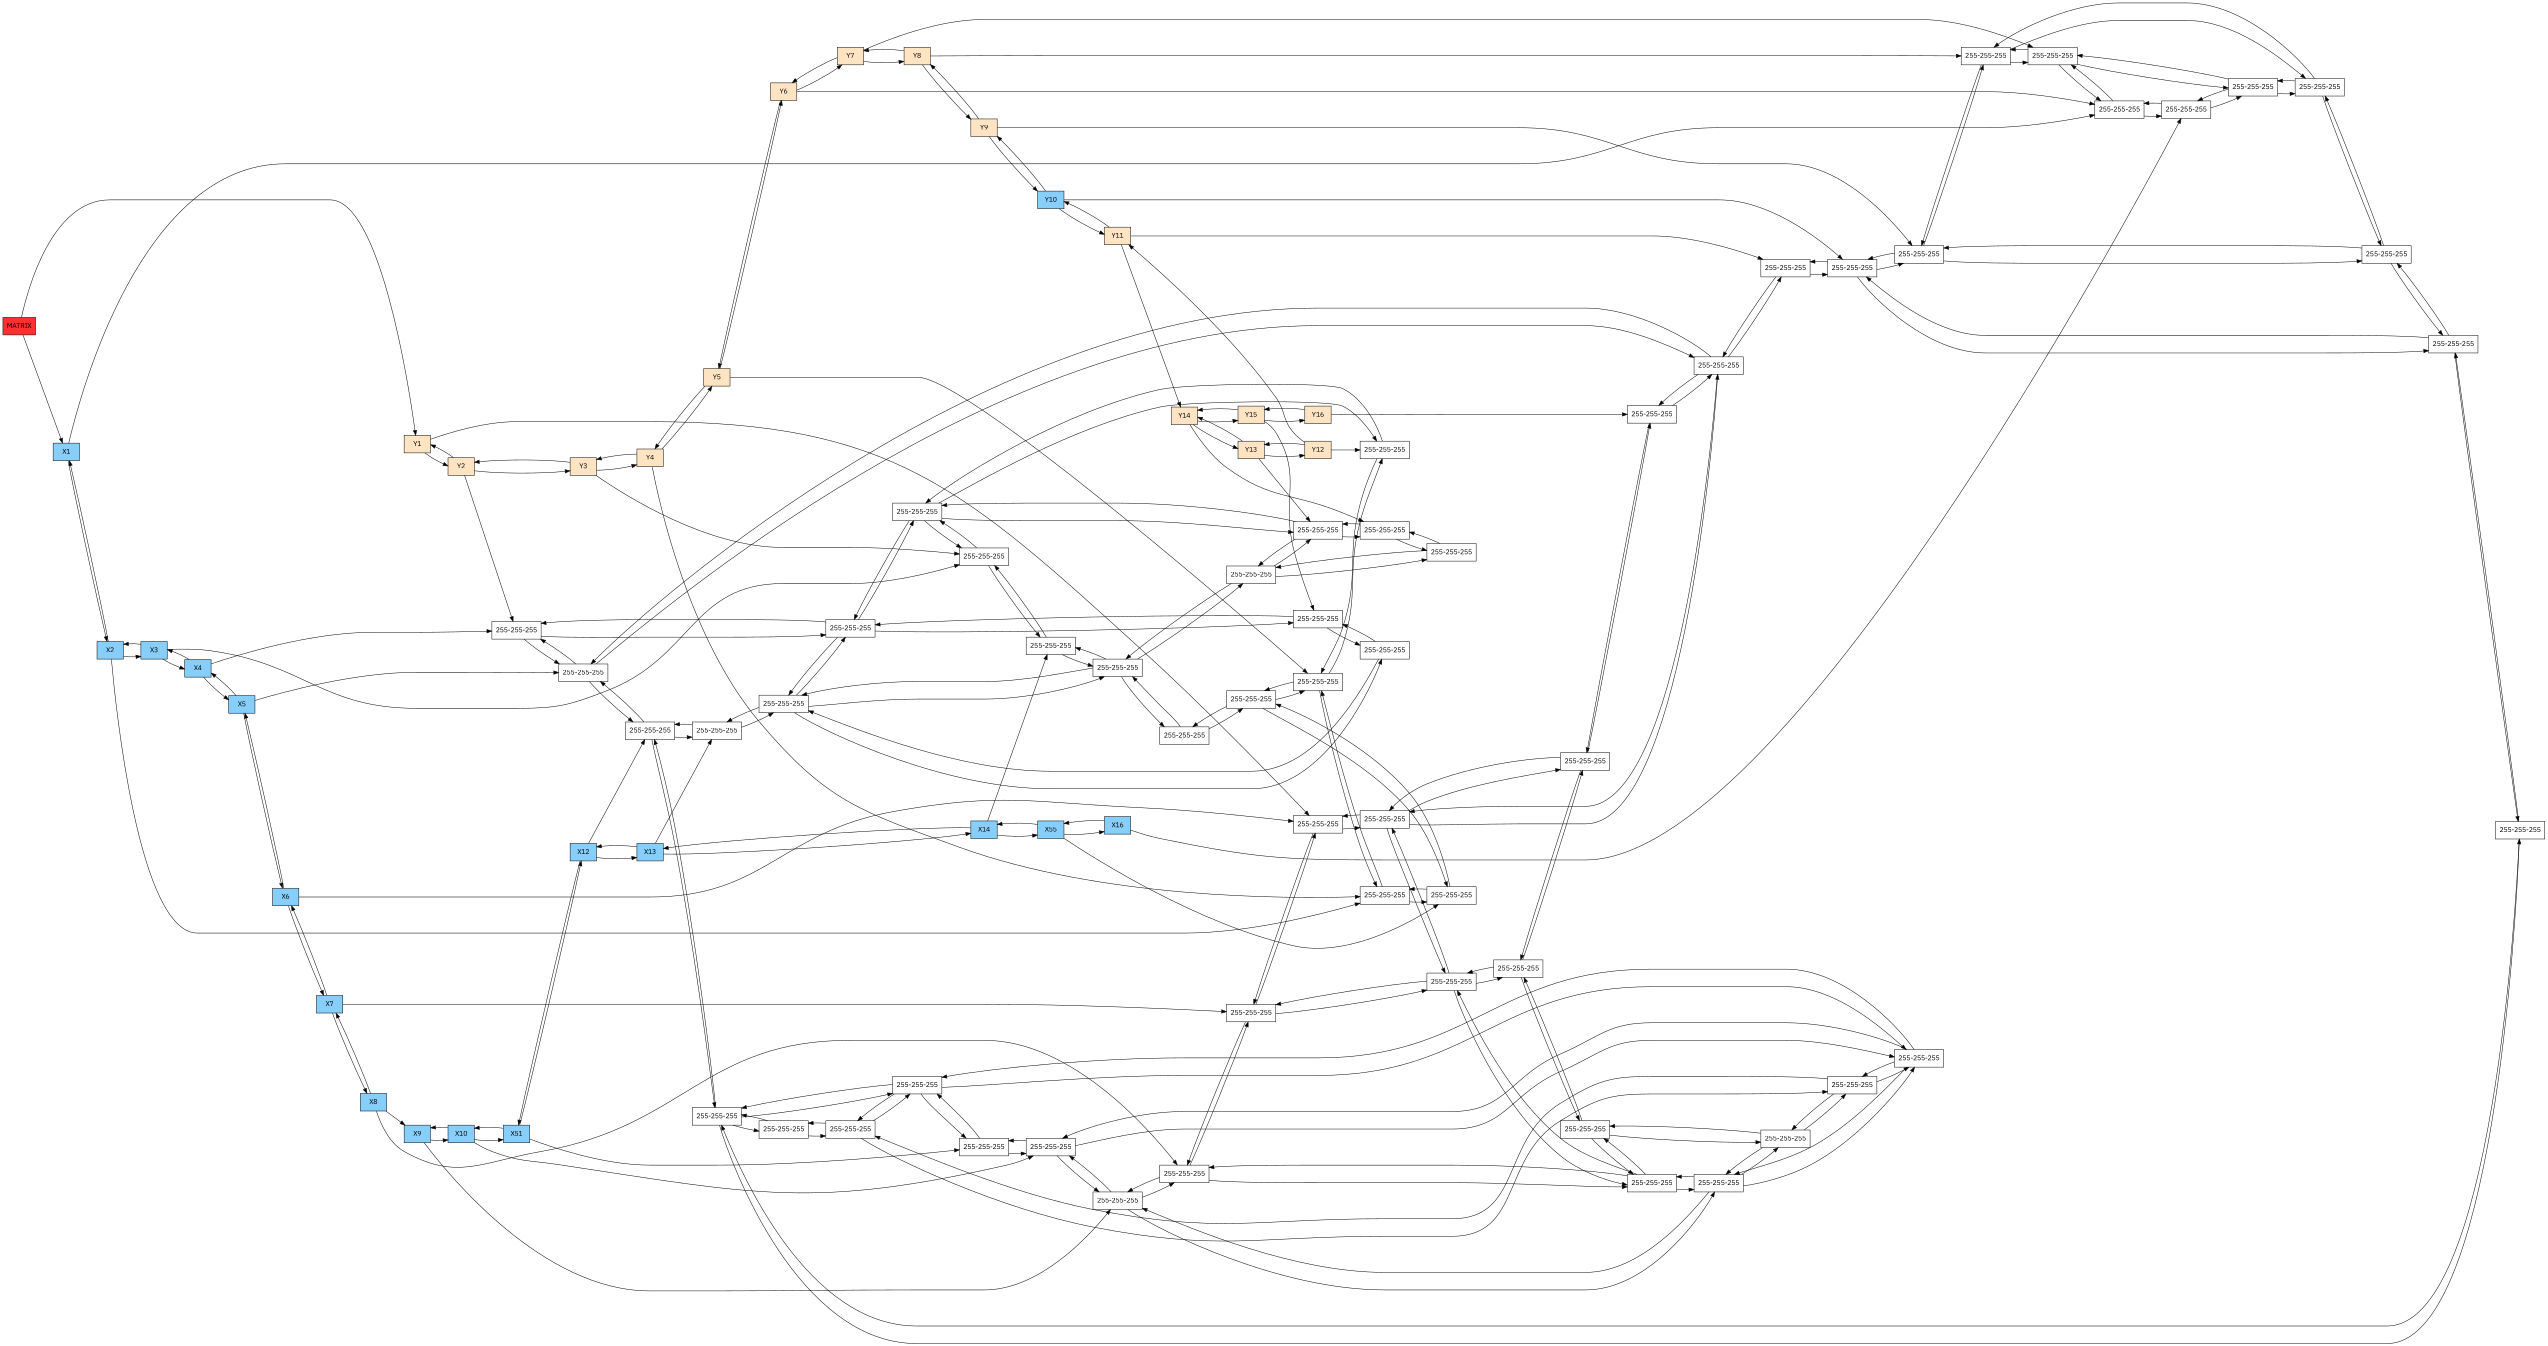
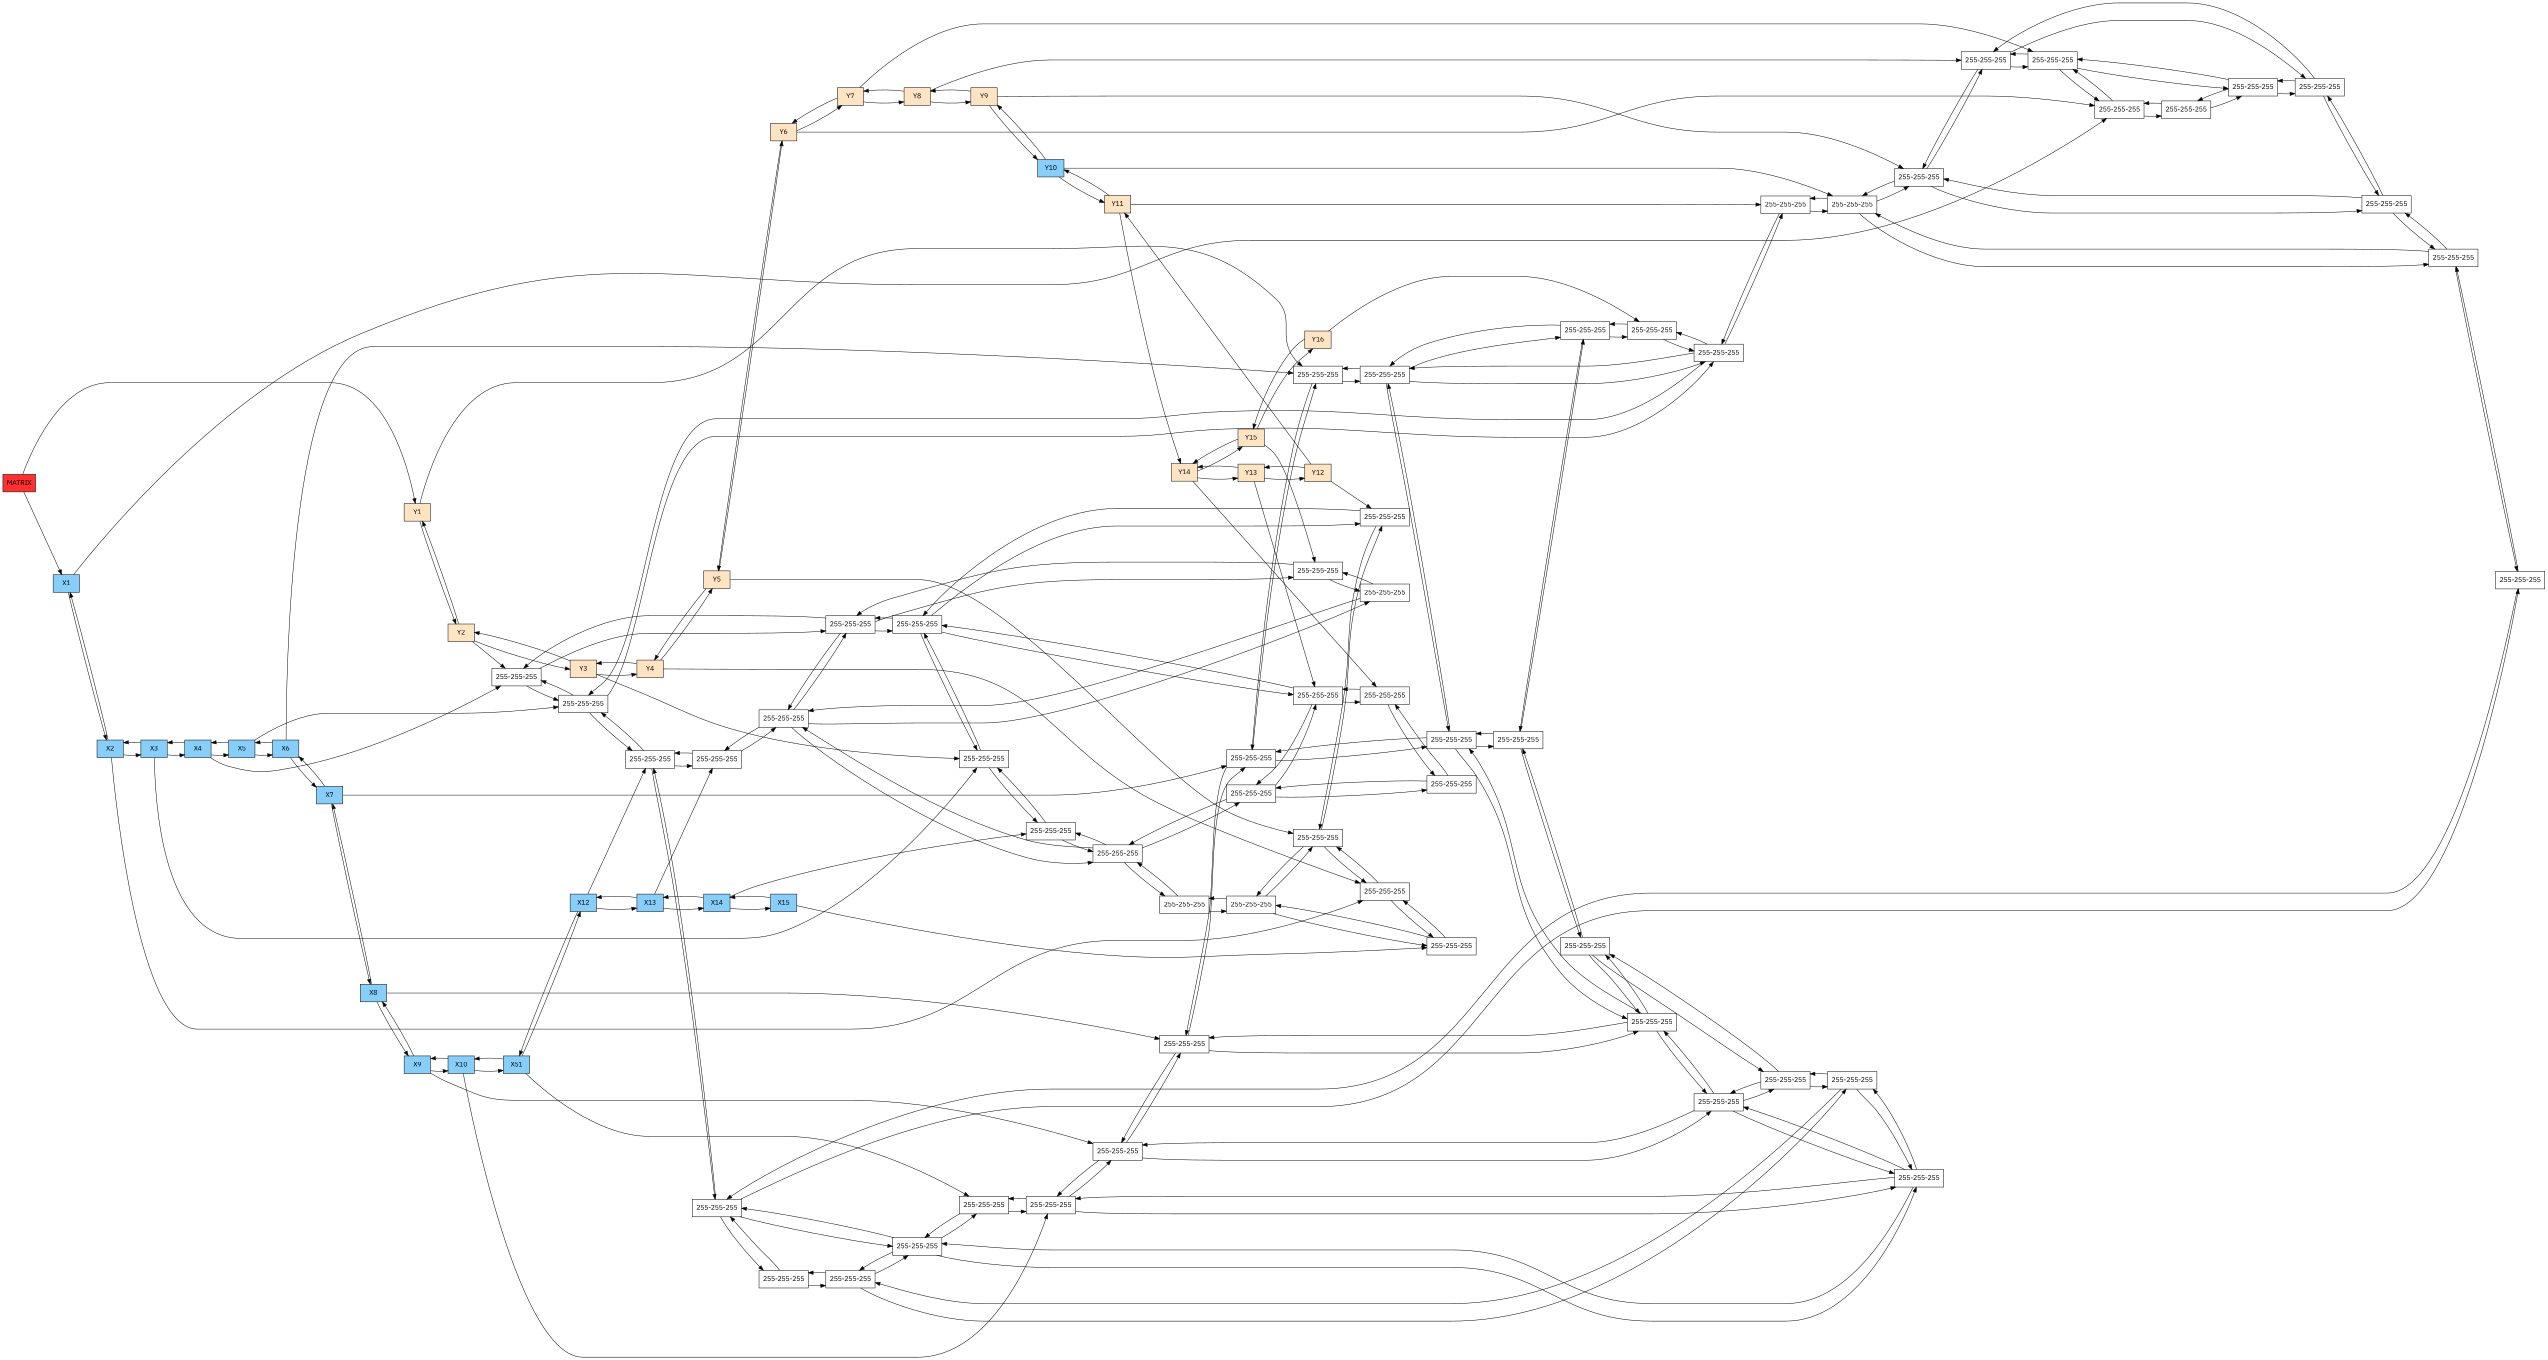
(1118, 825) -> none
(1051, 830) -> (784, 903)
none -> (402, 1033)
